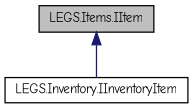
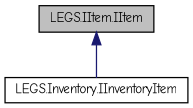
(96, 19) -> (96, 19)
